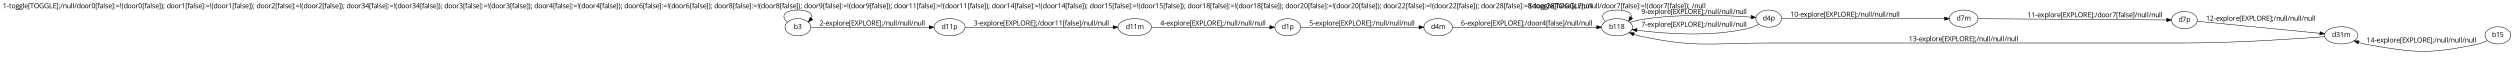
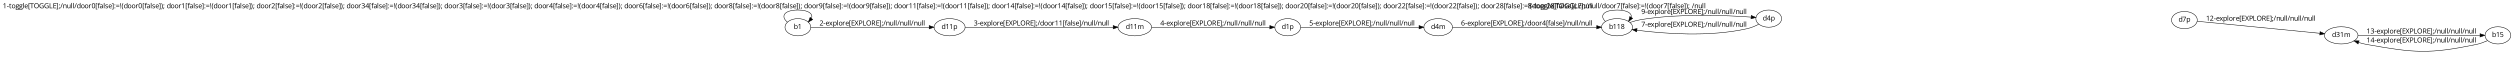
(1964, 19) -> none
(798, 27) -> (798, 27)
(1979, 43) -> (2419, 35)
